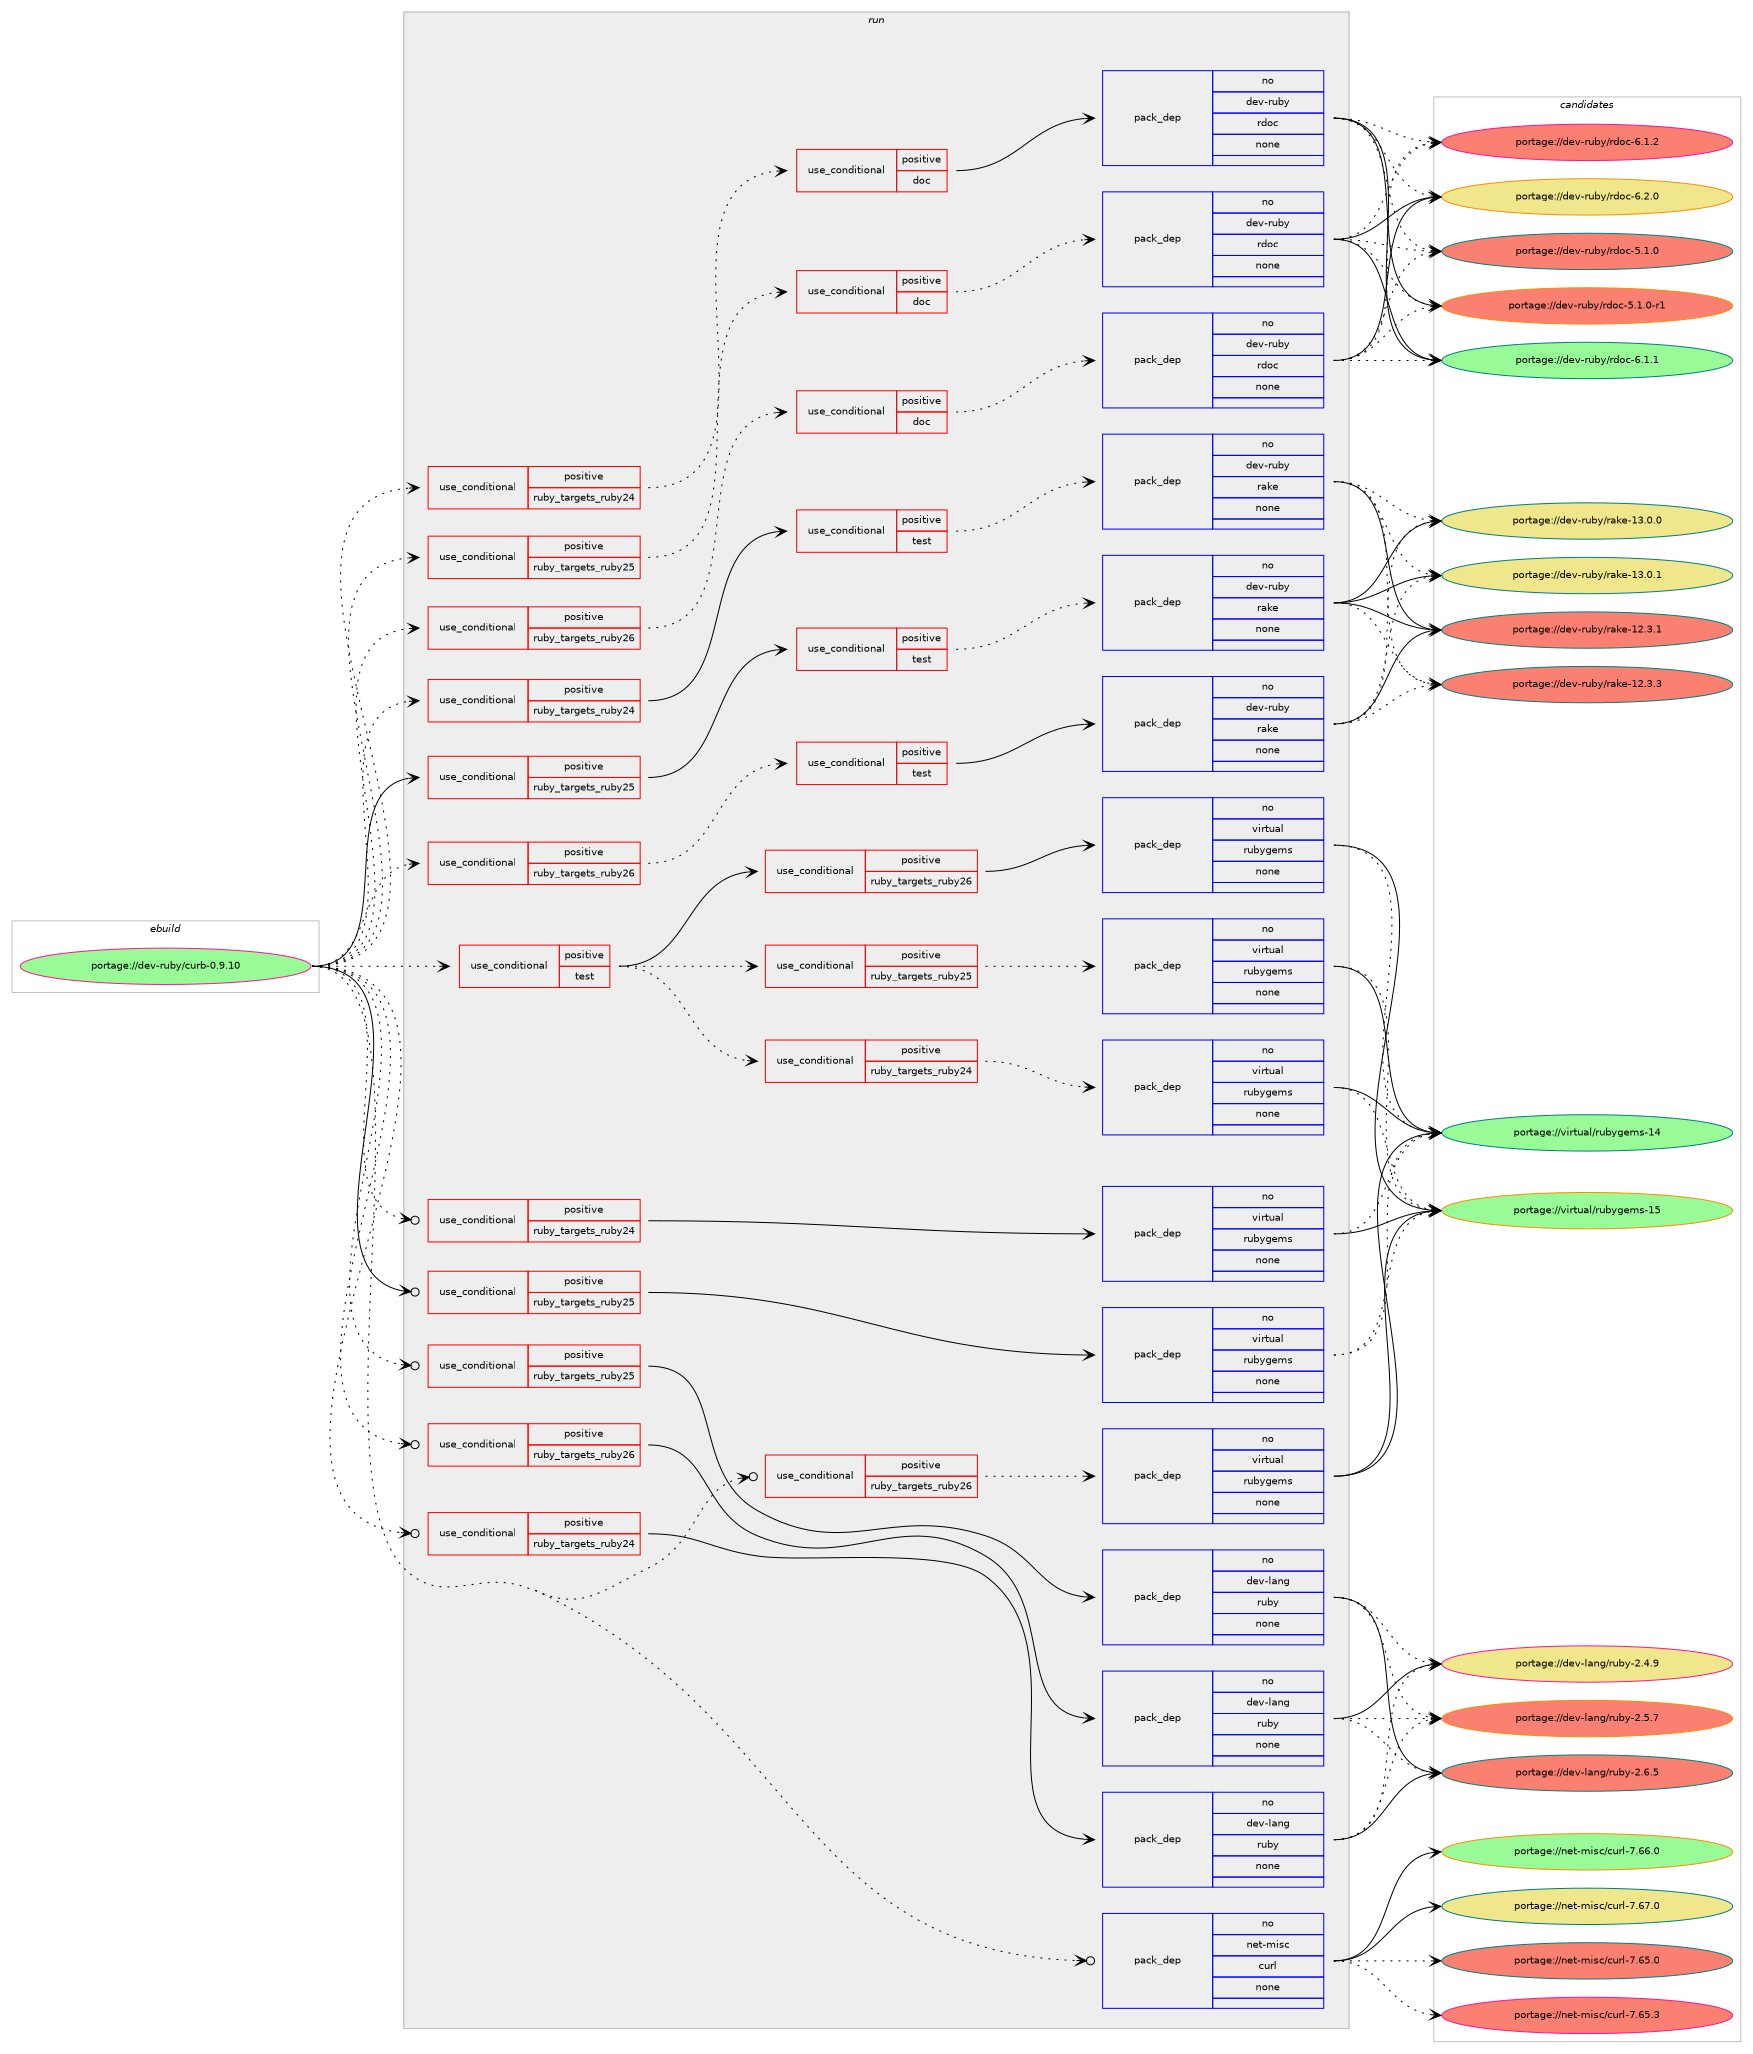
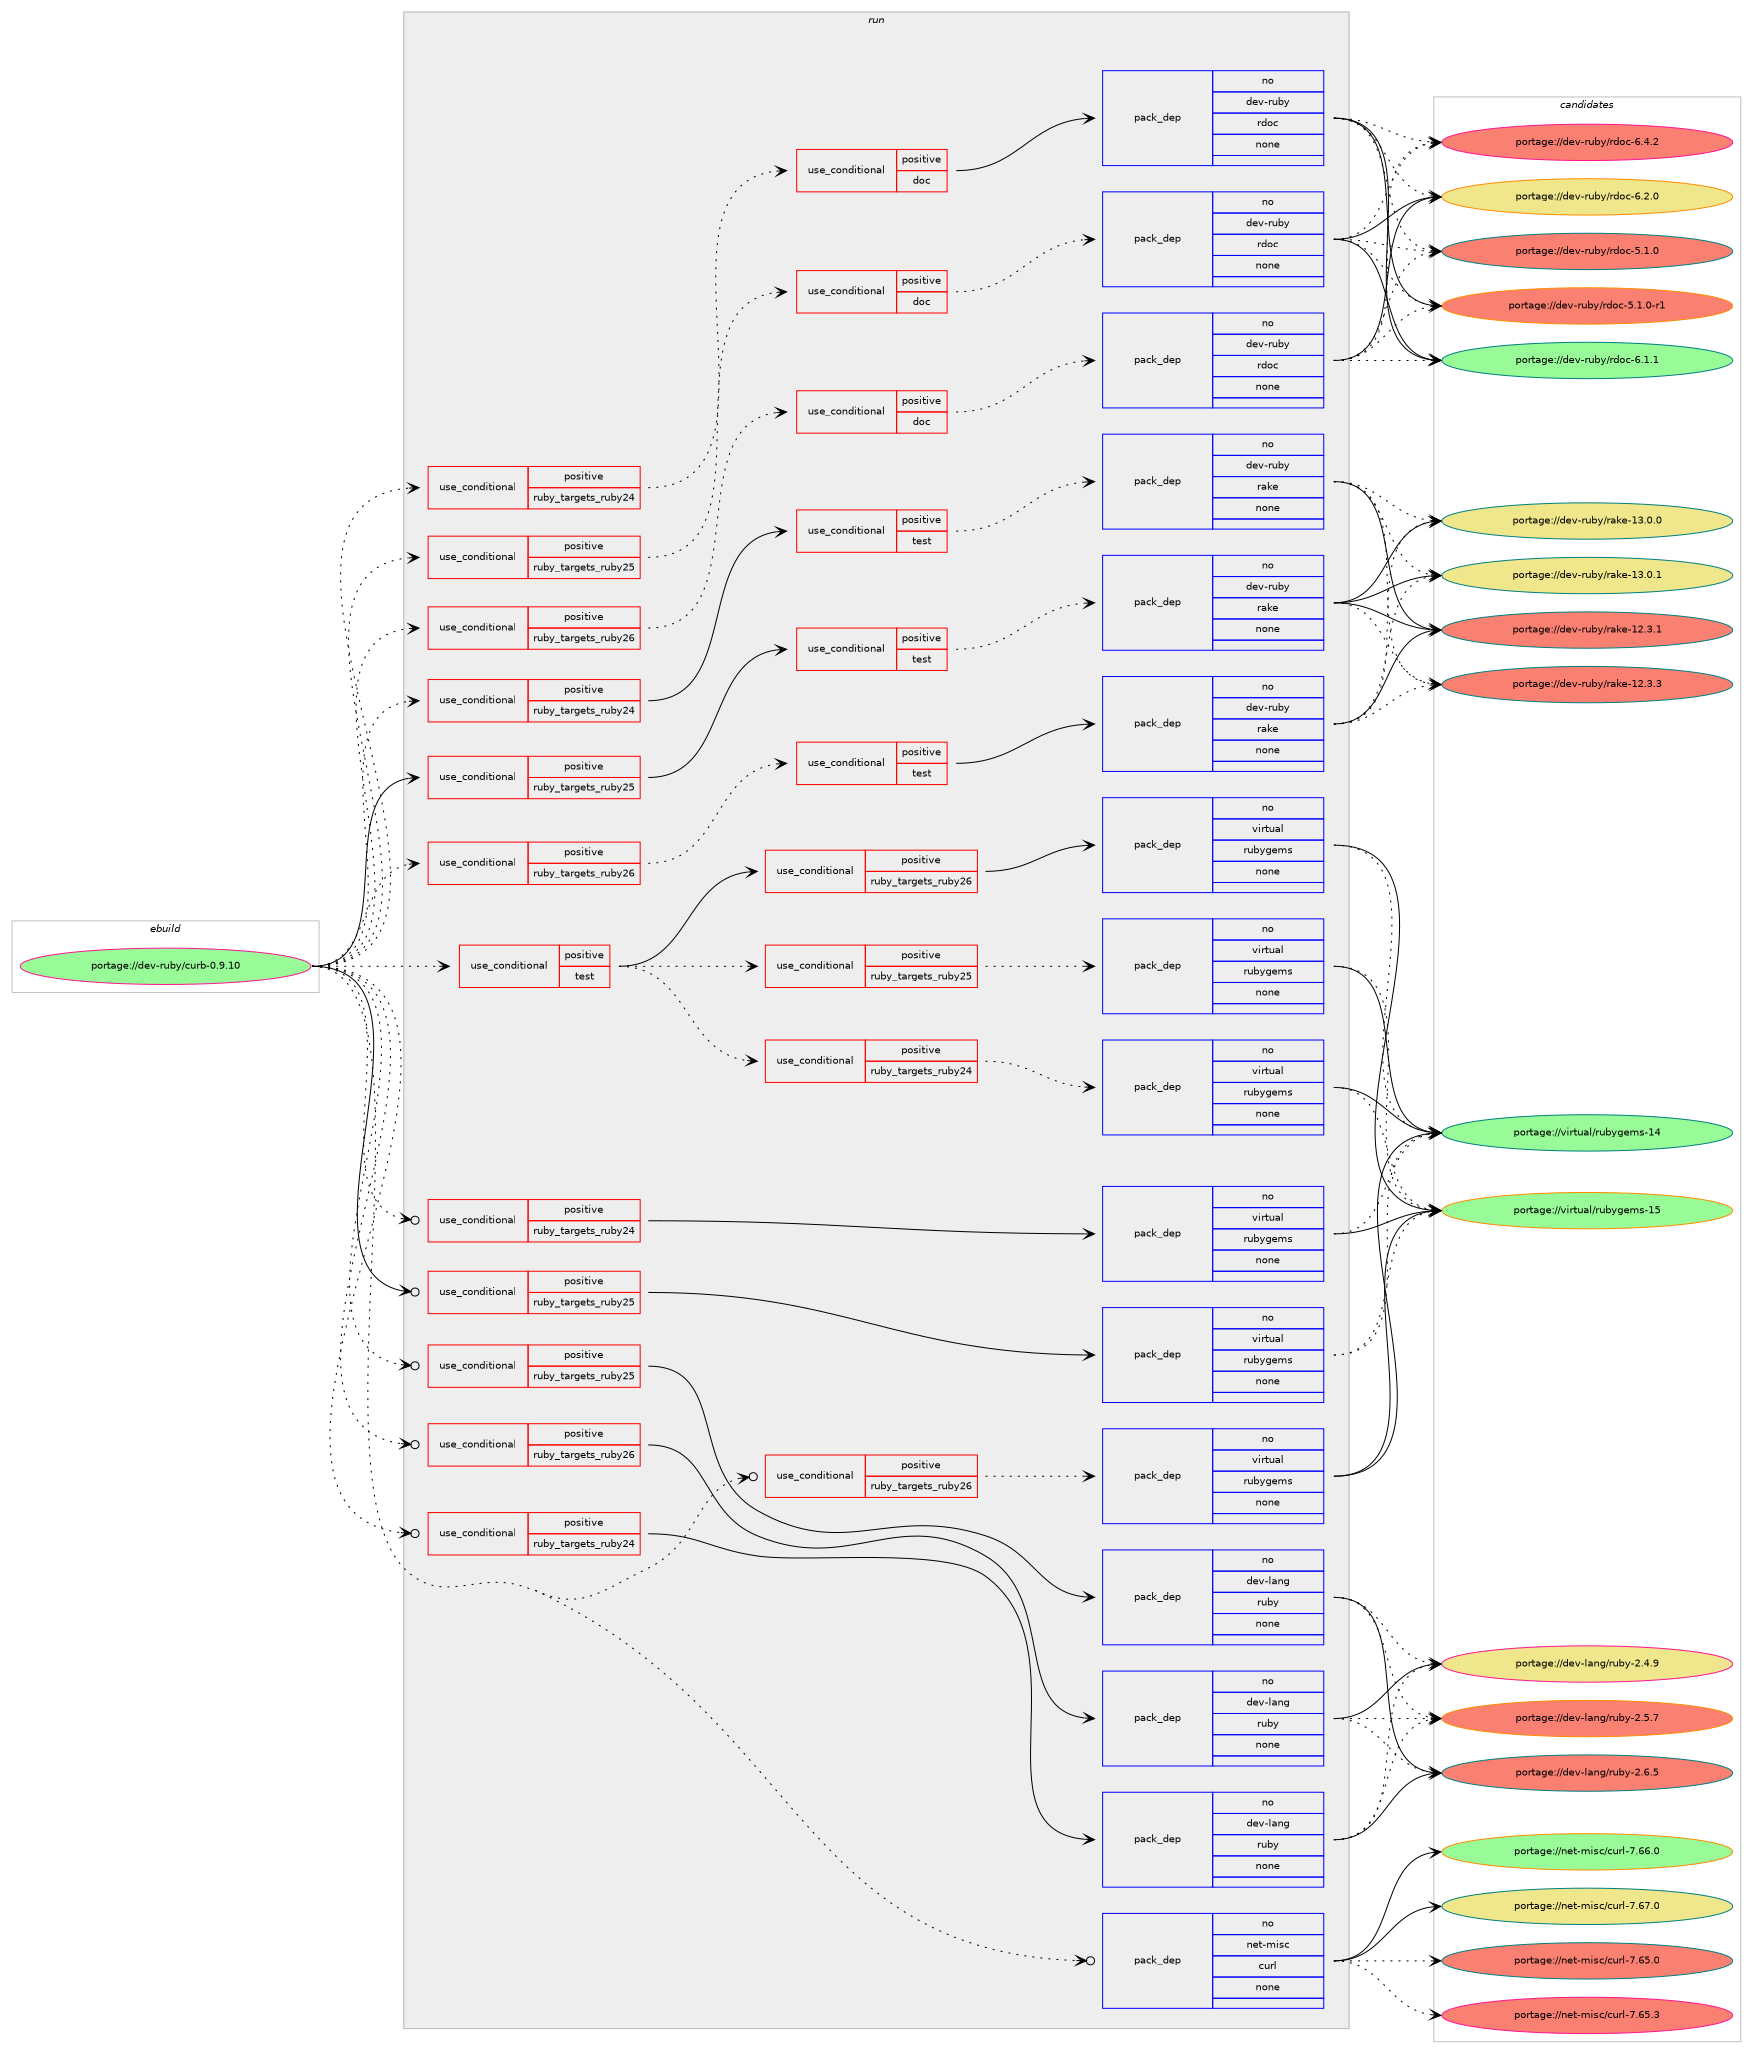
(1587, 142) -> (1587, 142)
